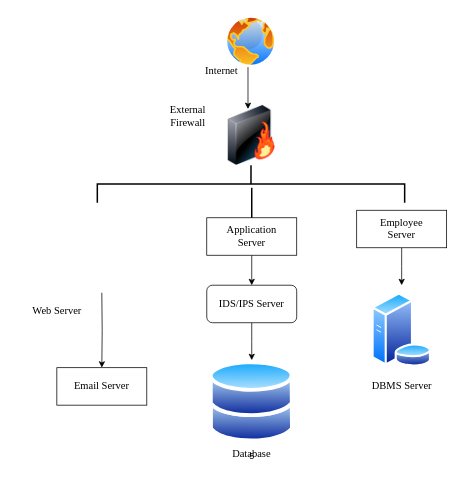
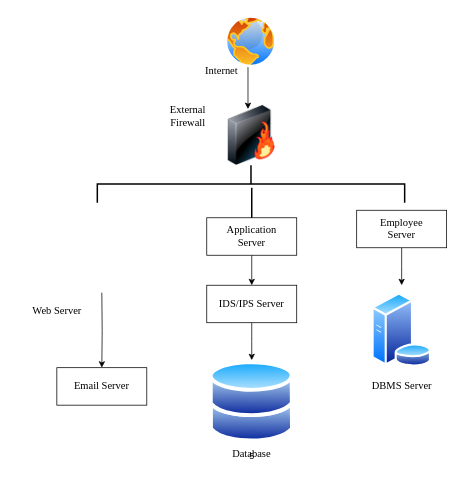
(252, 304) -> (252, 304)
